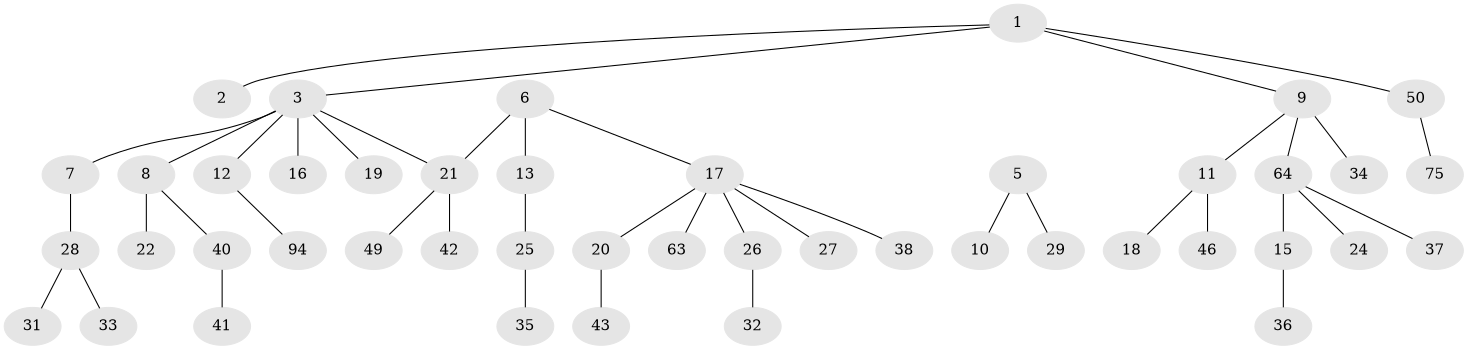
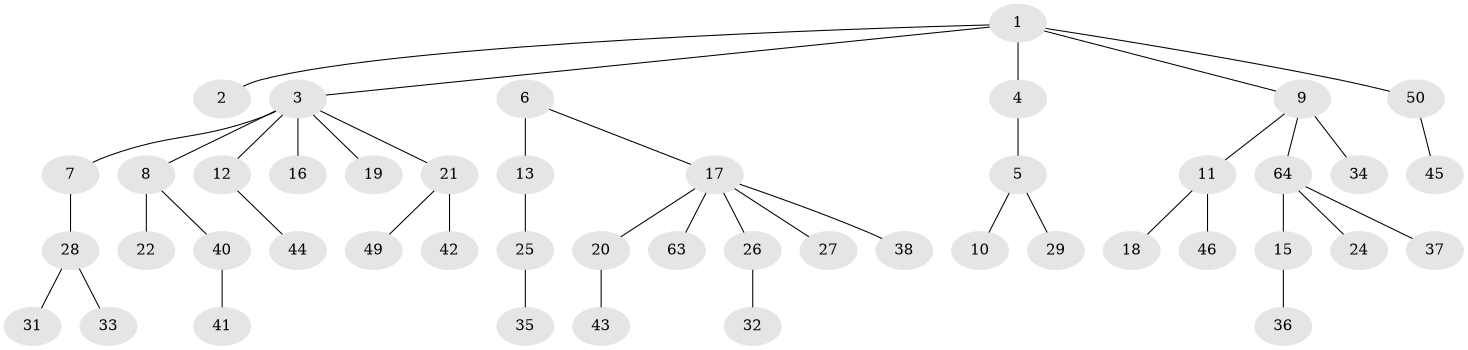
none -> (1018, 99)
(488, 137) -> none
(1435, 175) -> (1435, 175)
(298, 251) -> (298, 251)
